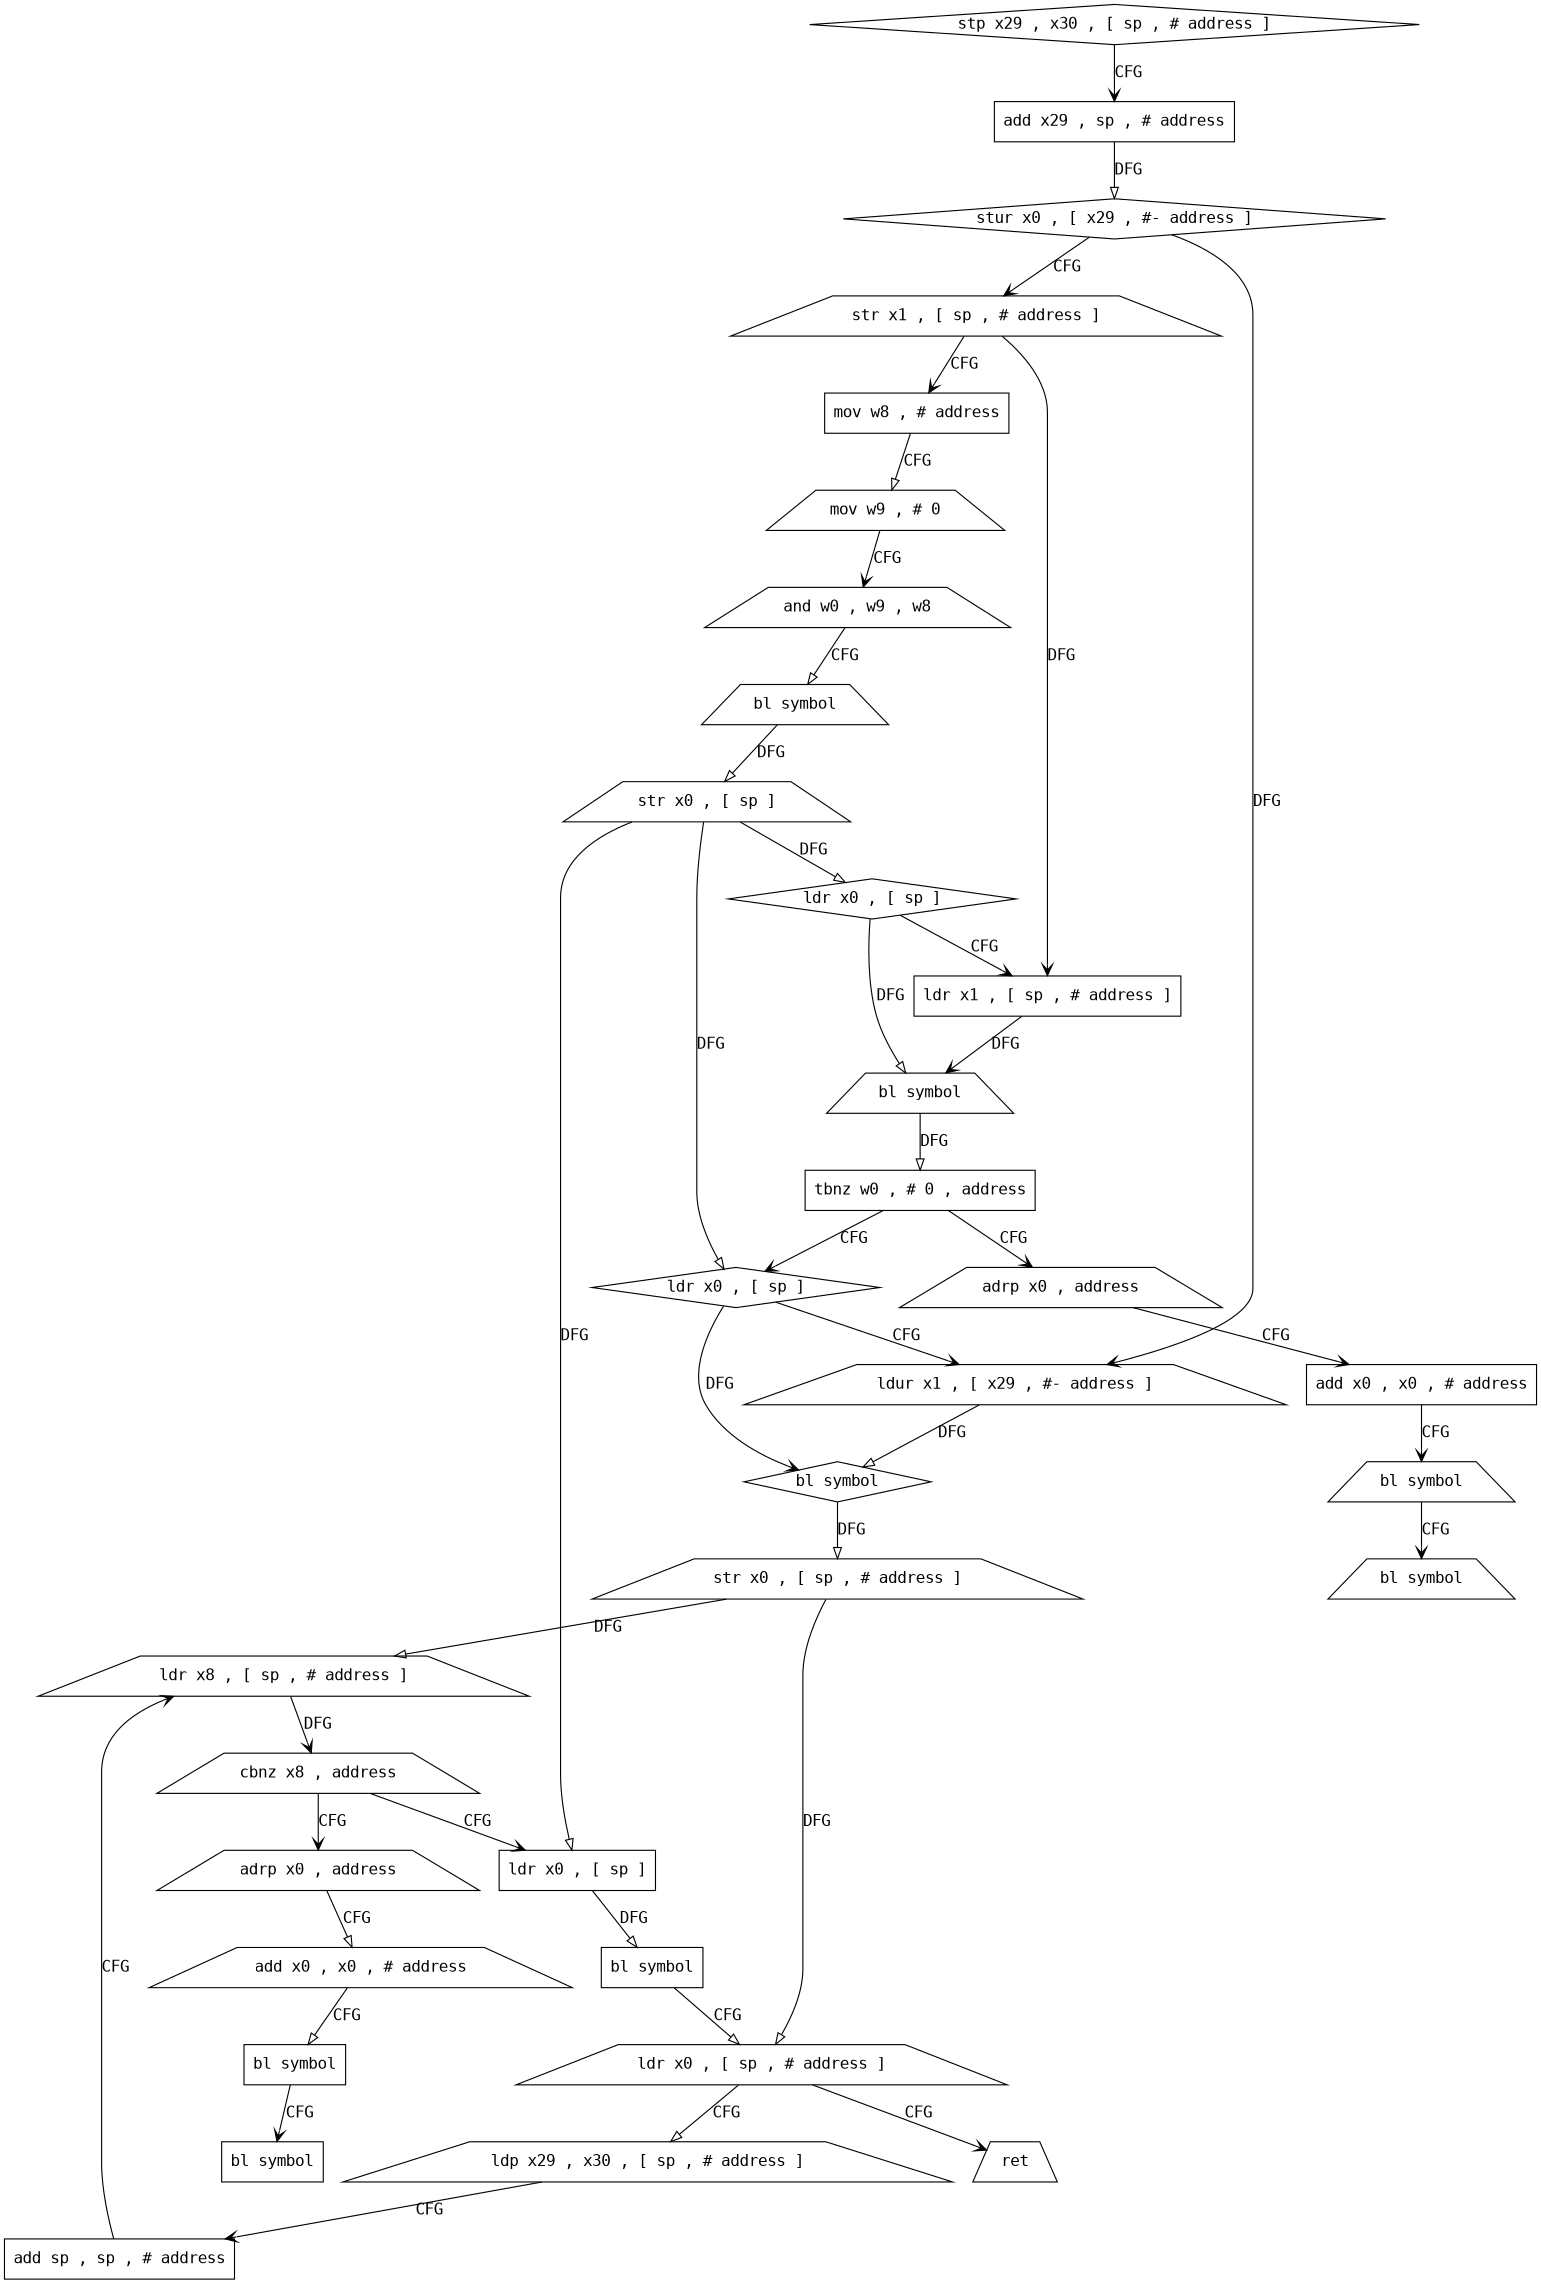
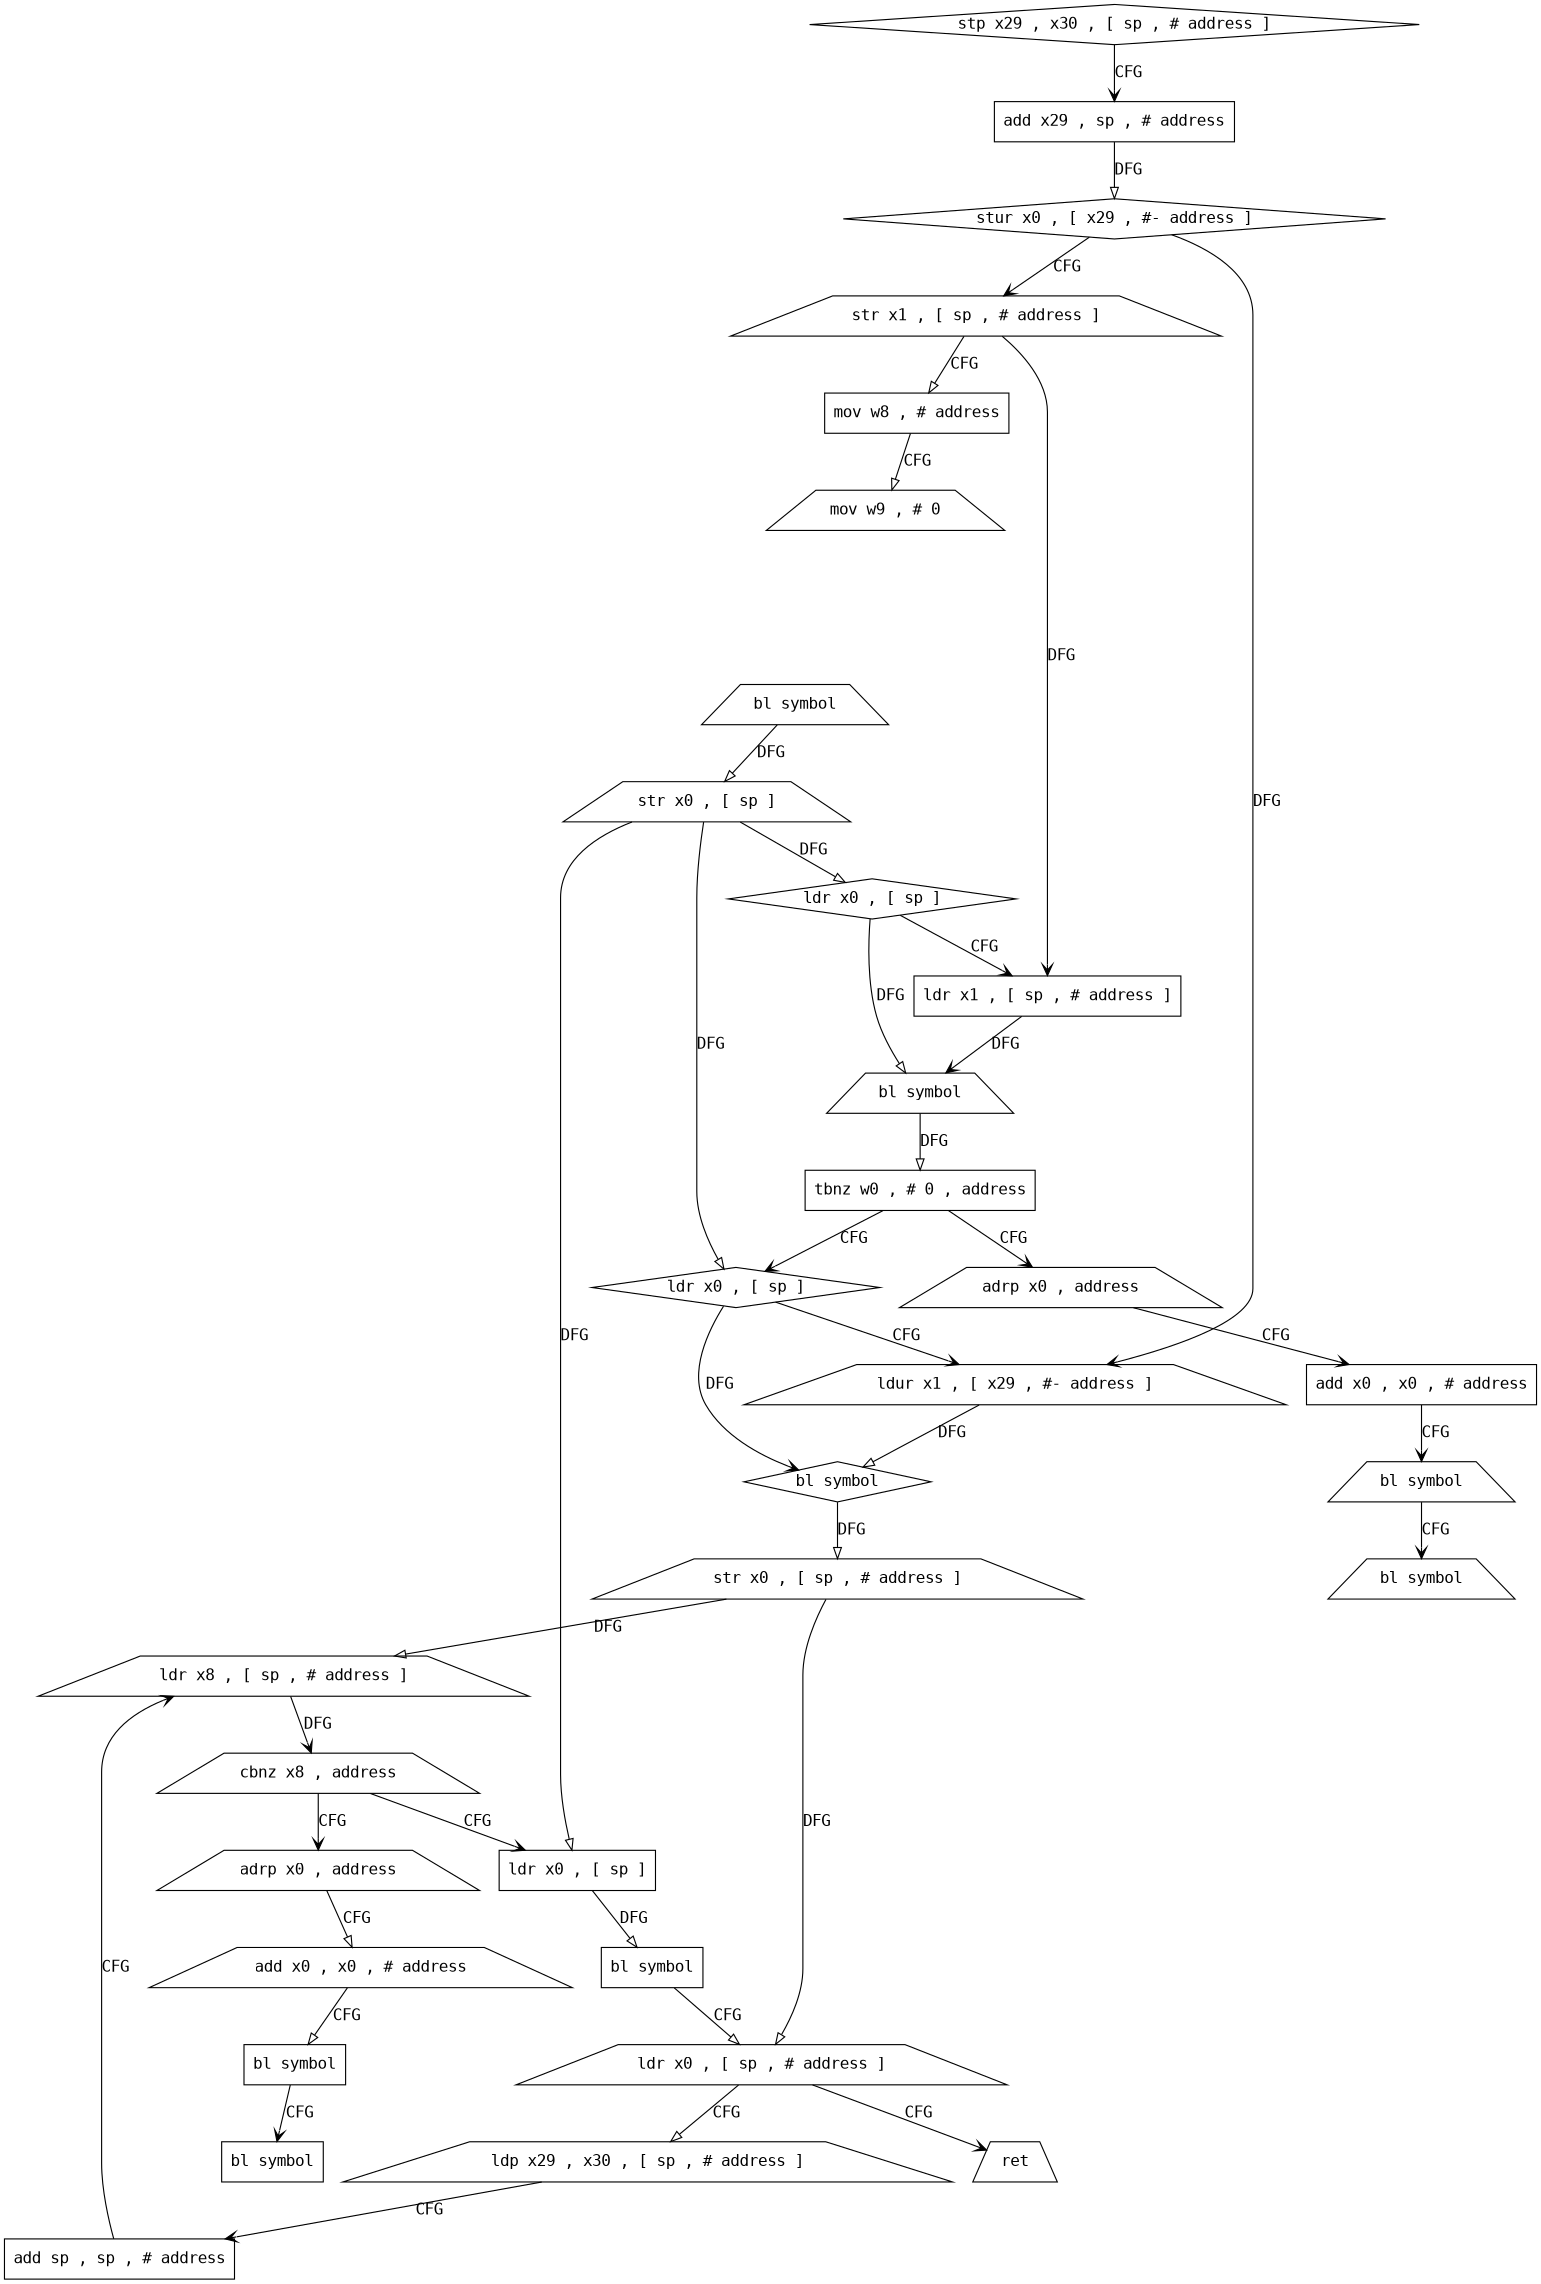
(949, 360) -> (949, 360)
(858, 607) -> none
